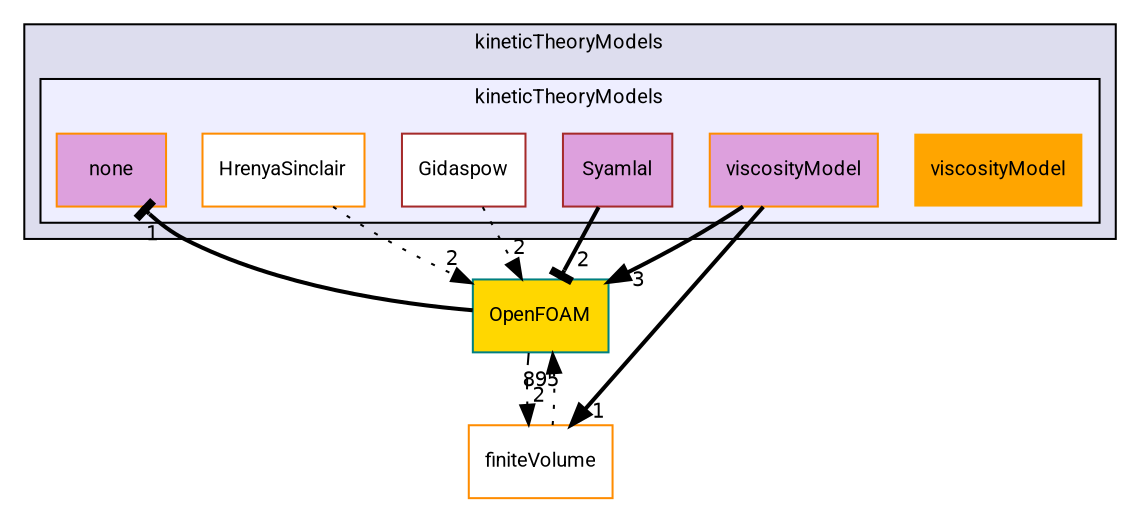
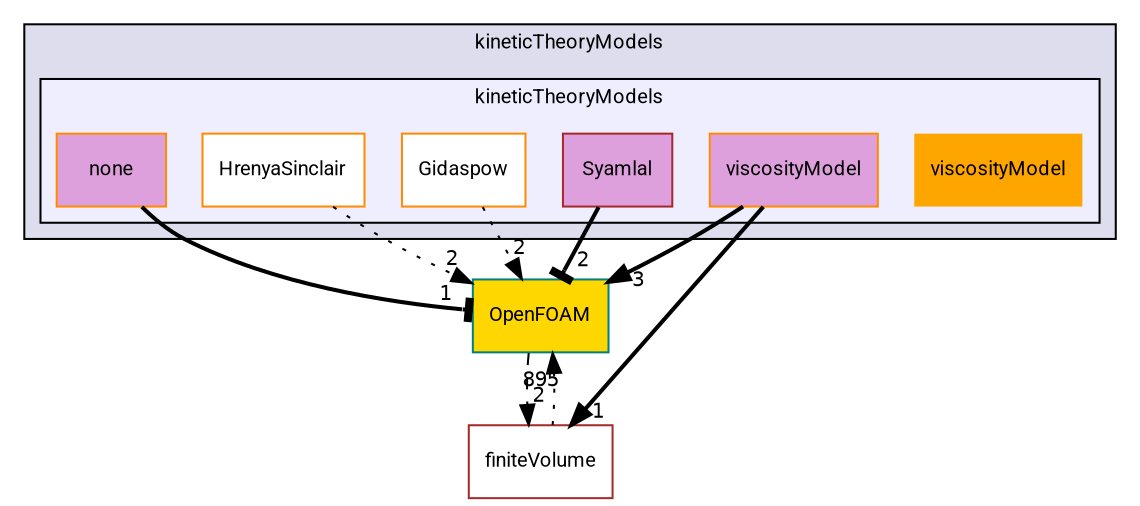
(464, 170) -> (464, 170)
(304, 283) -> (294, 280)
(541, 462) -> (541, 462)
